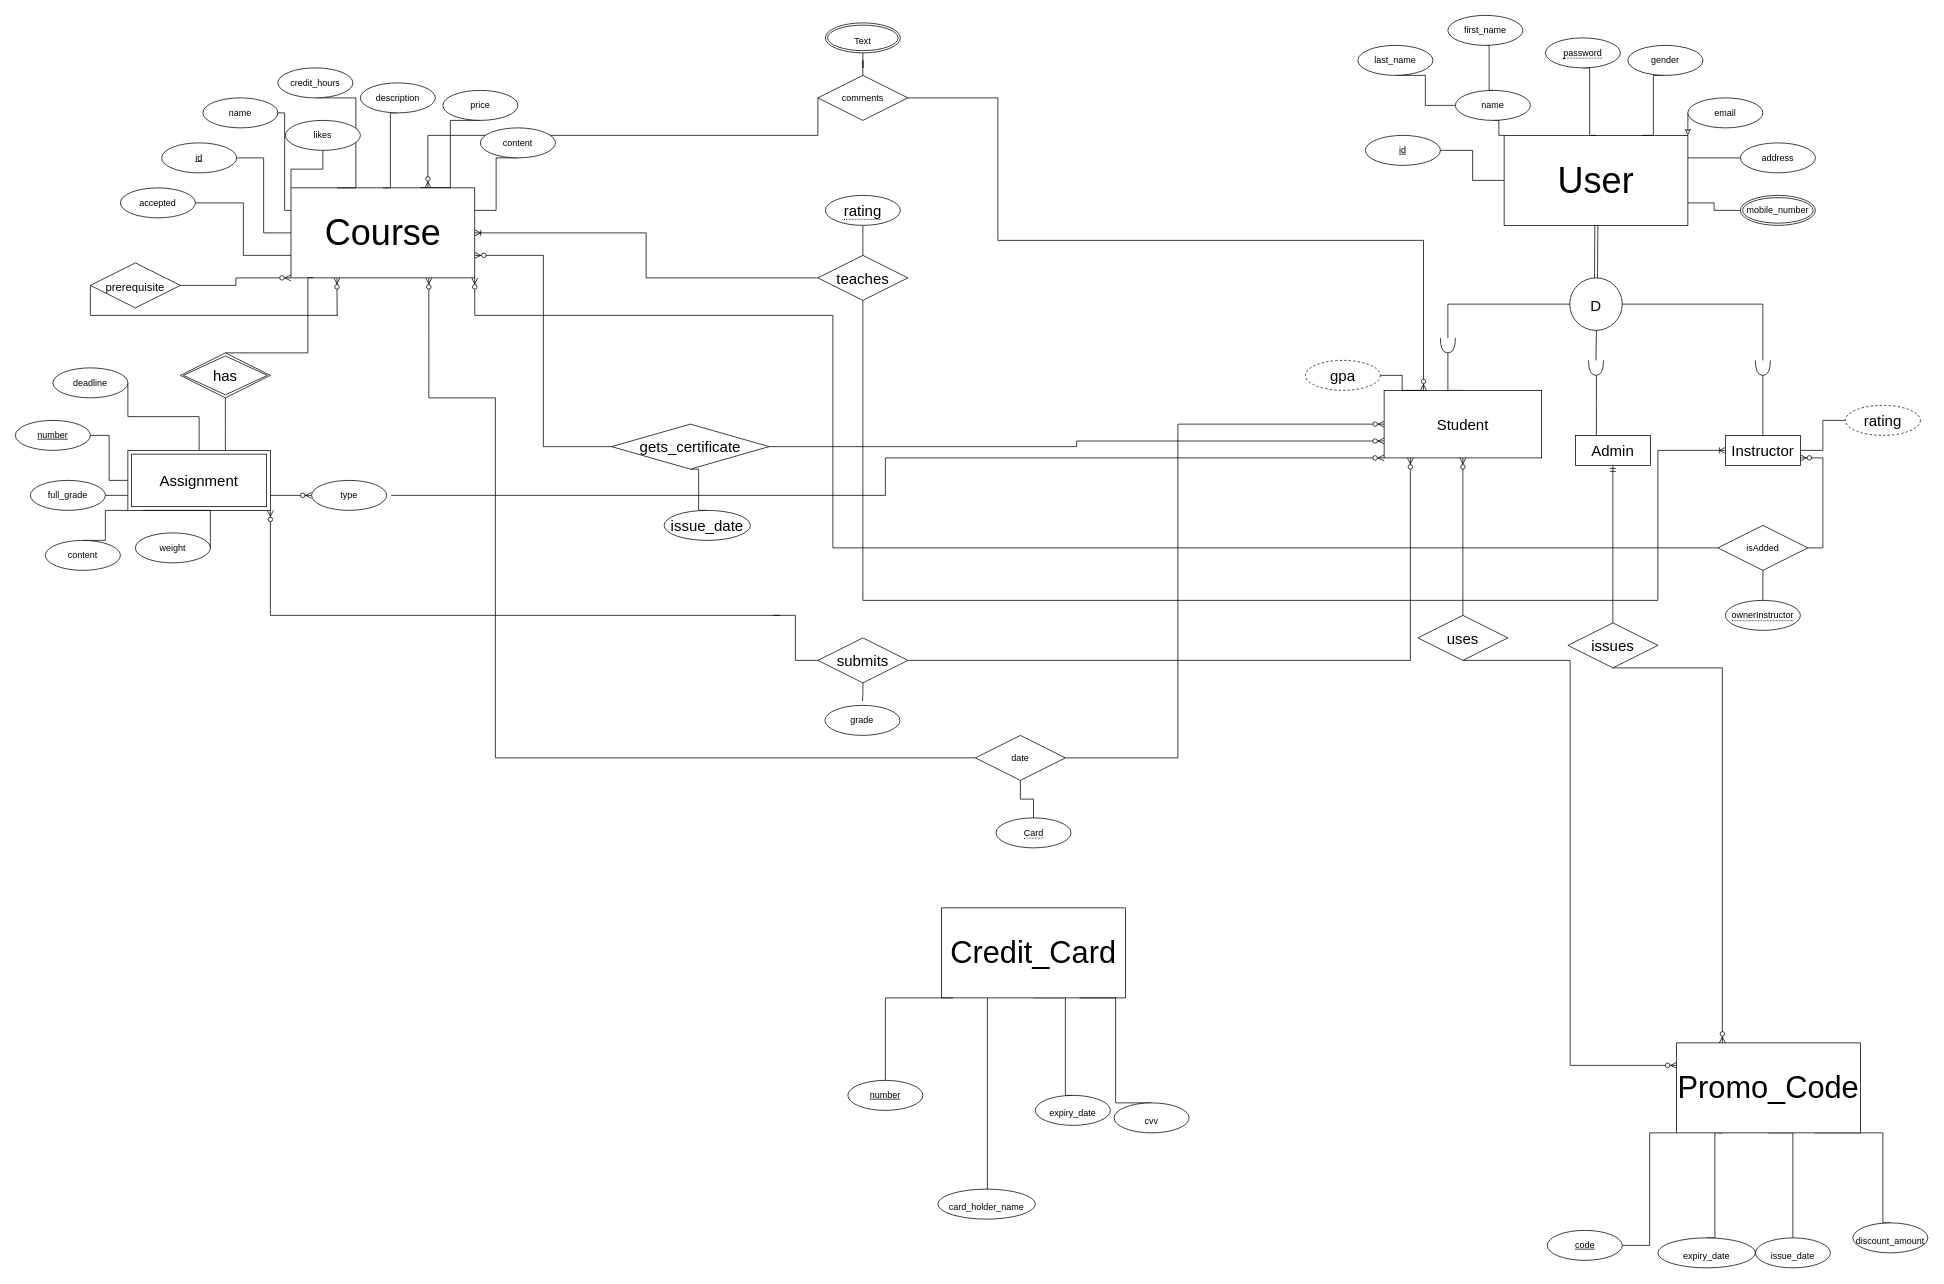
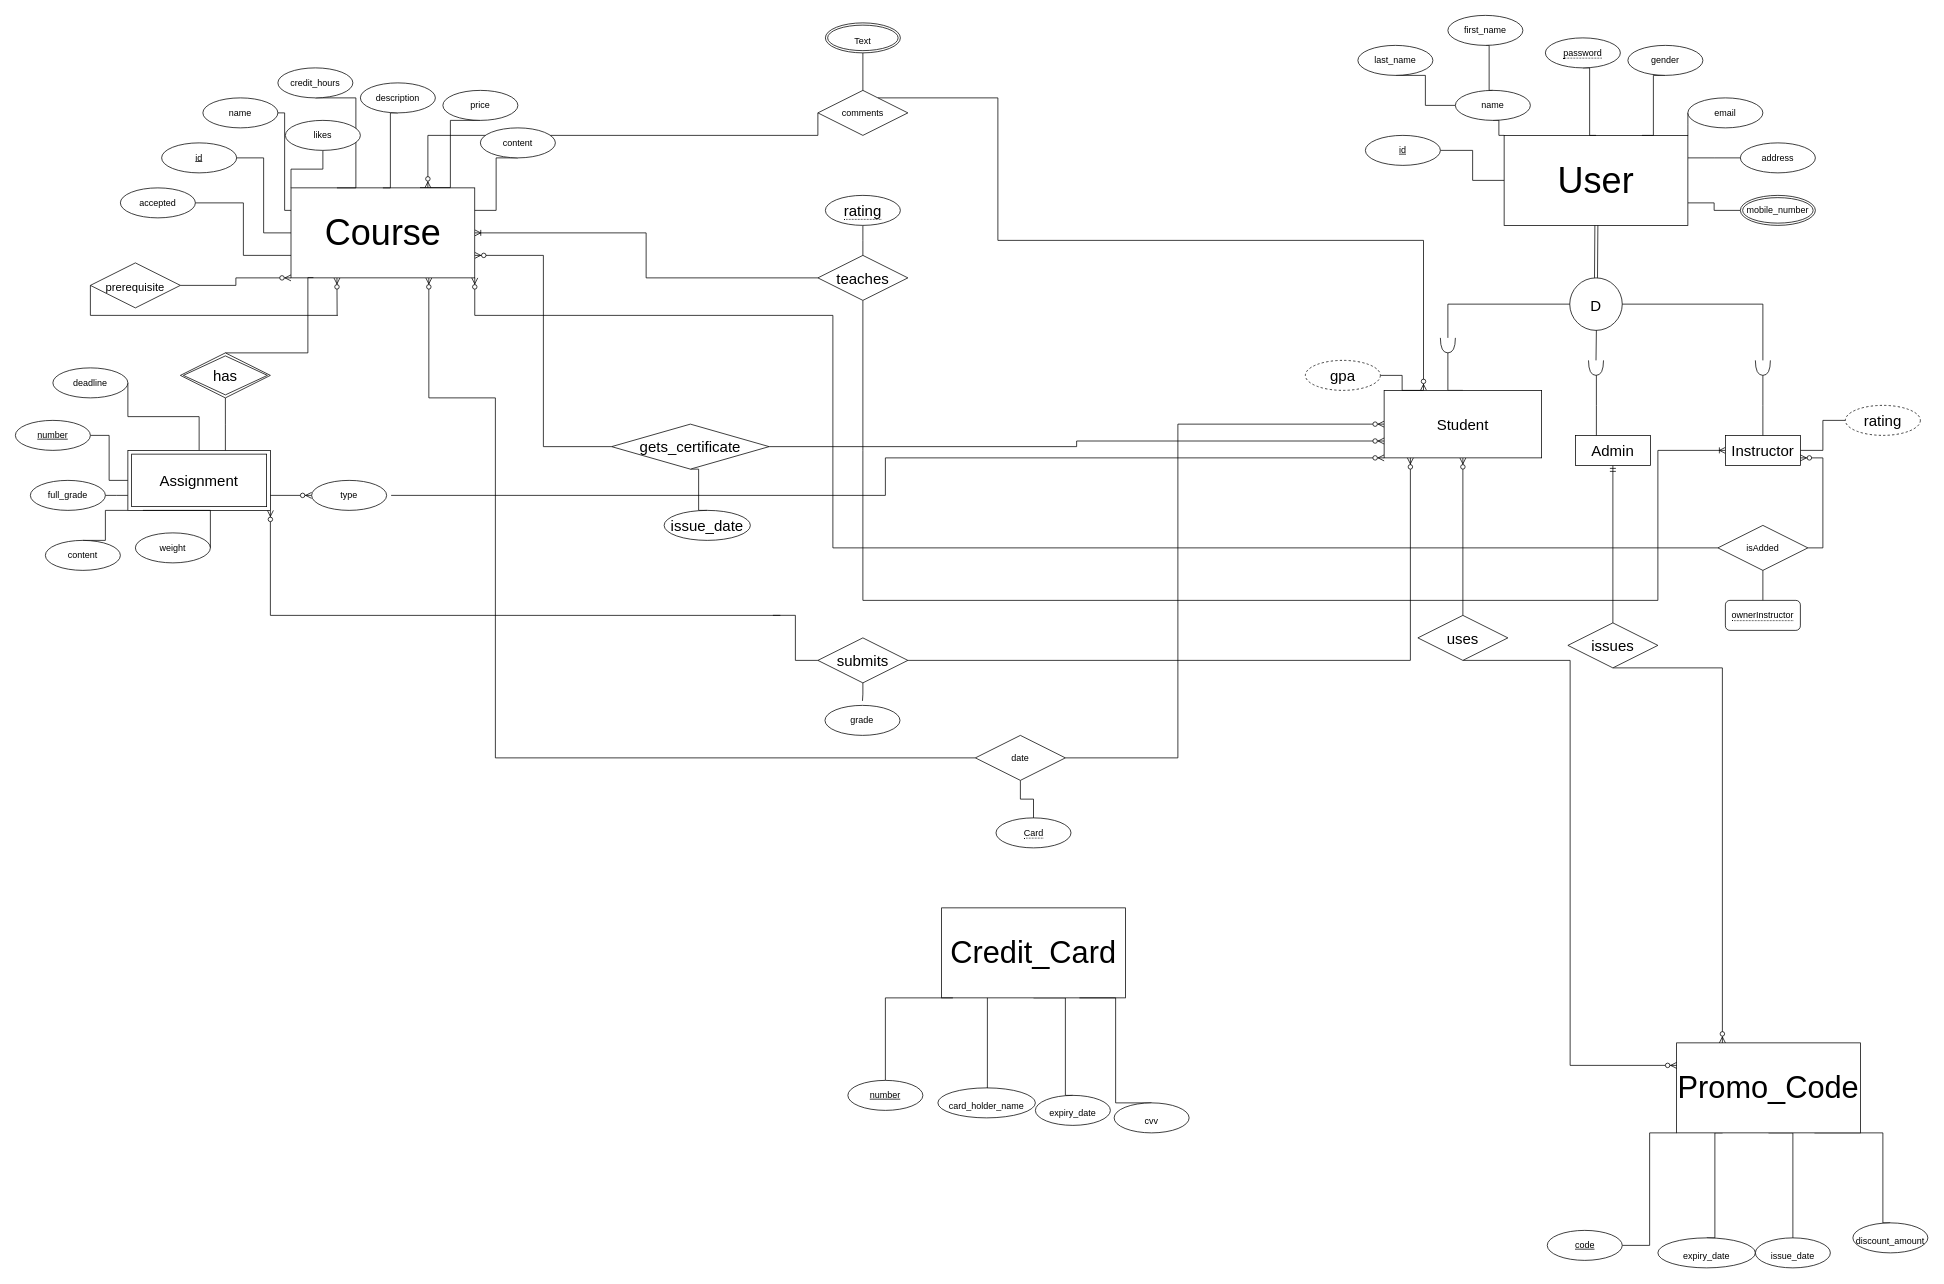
(863, 98) -> (863, 113)
(1688, 128) -> (1688, 131)
(1763, 615) -> (1763, 615)
(987, 1204) -> (987, 1103)
